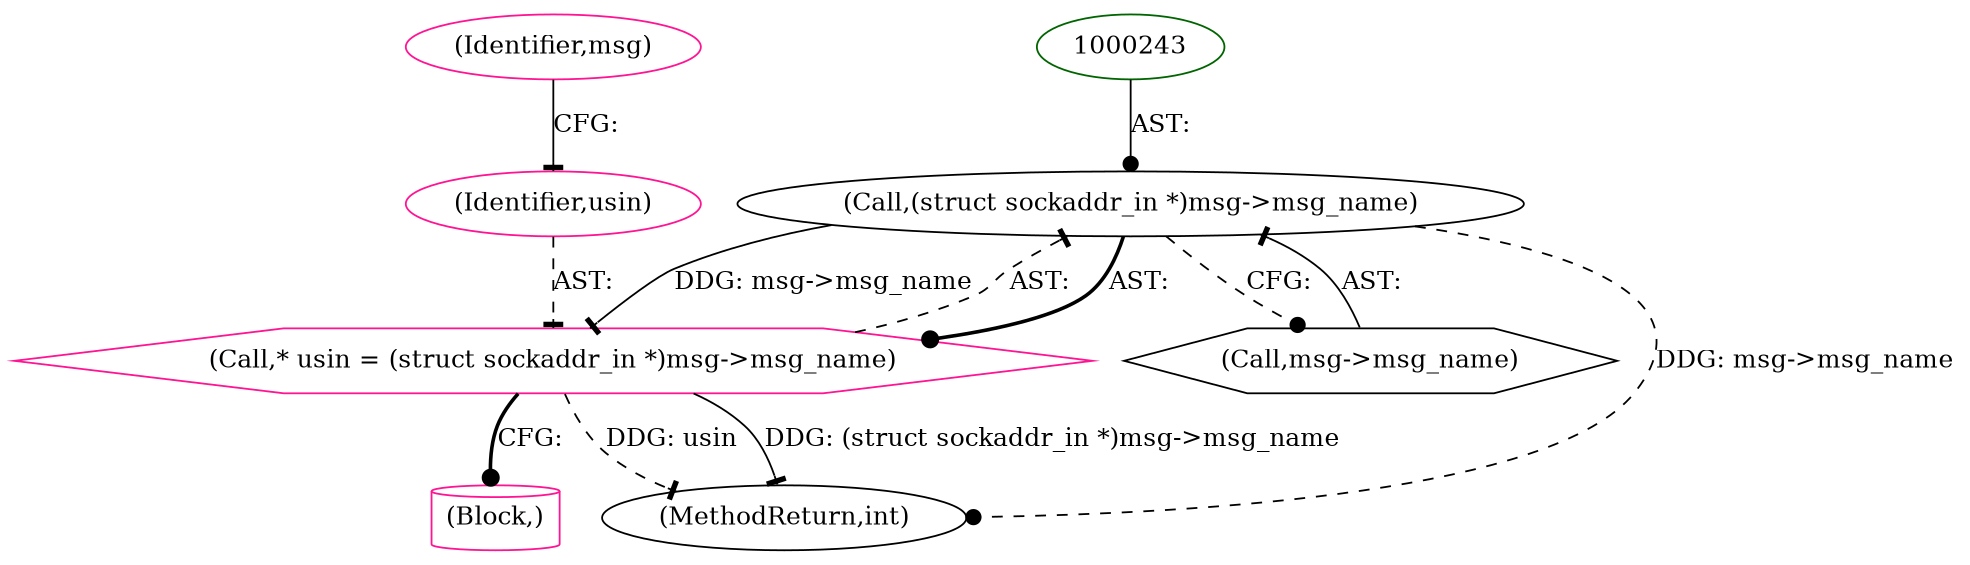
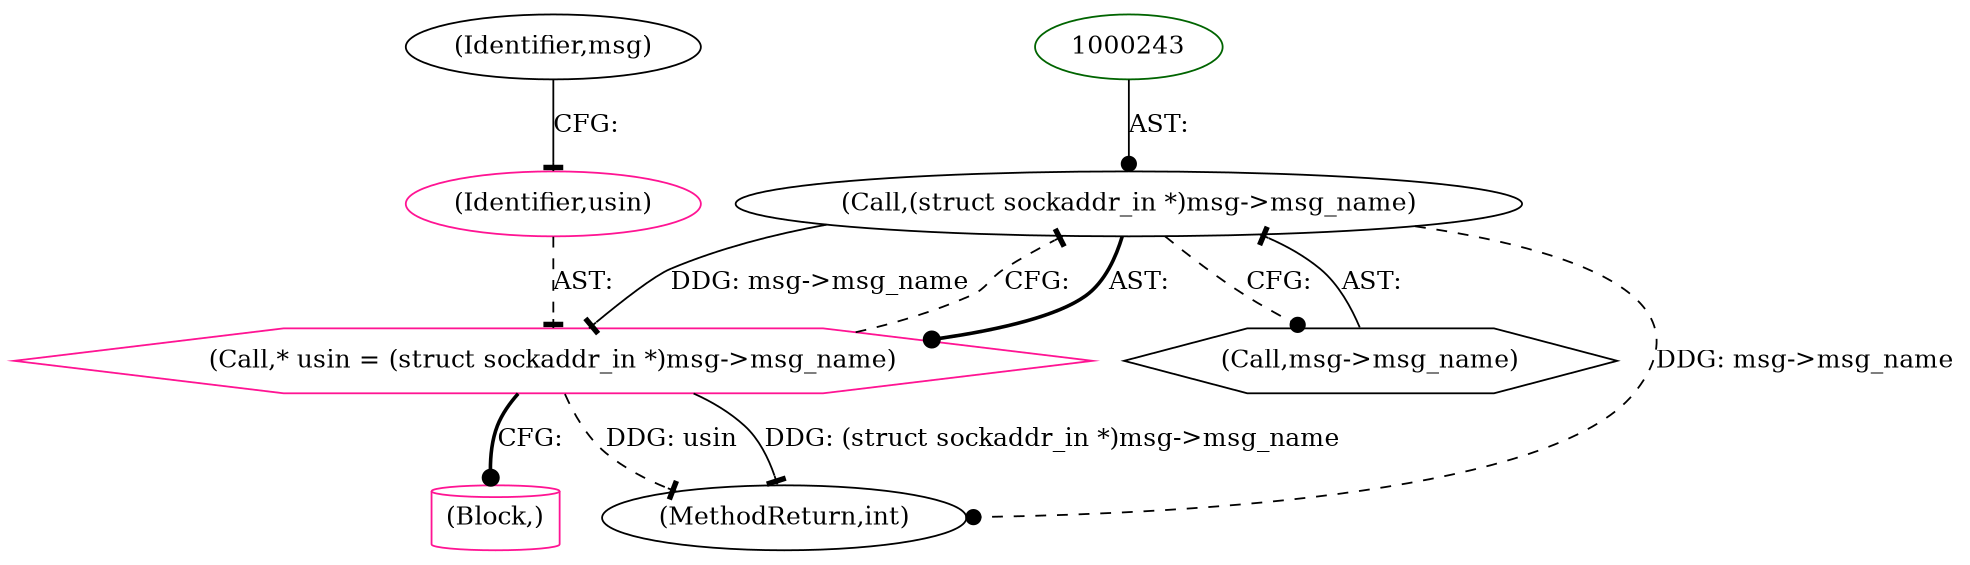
(553, 47) -> (553, 47)
(1044, 282) -> (1041, 282)
